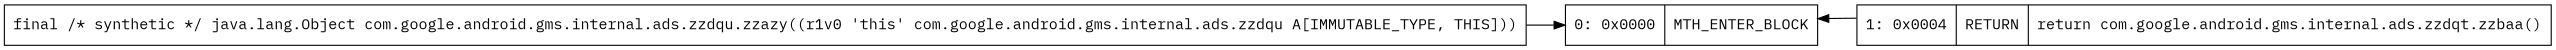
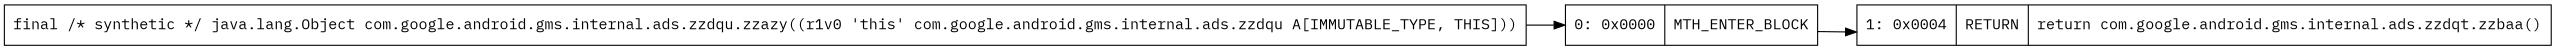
(1843, 18) -> (1832, 32)
